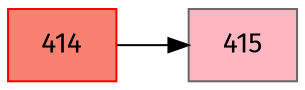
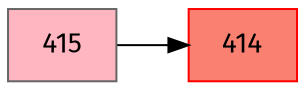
(143, 45) -> (143, 45)
